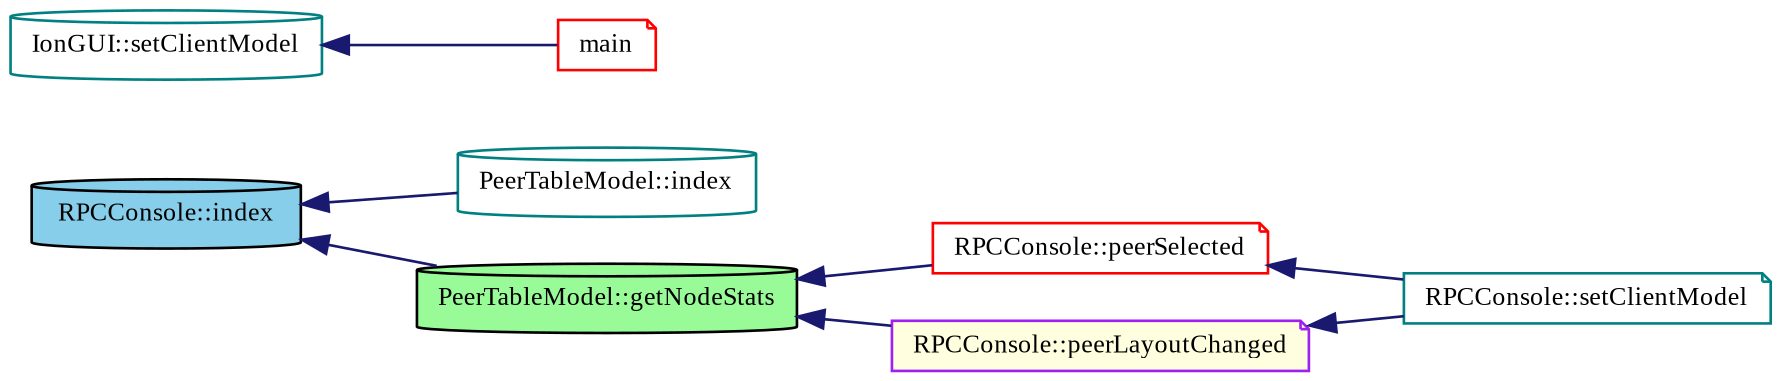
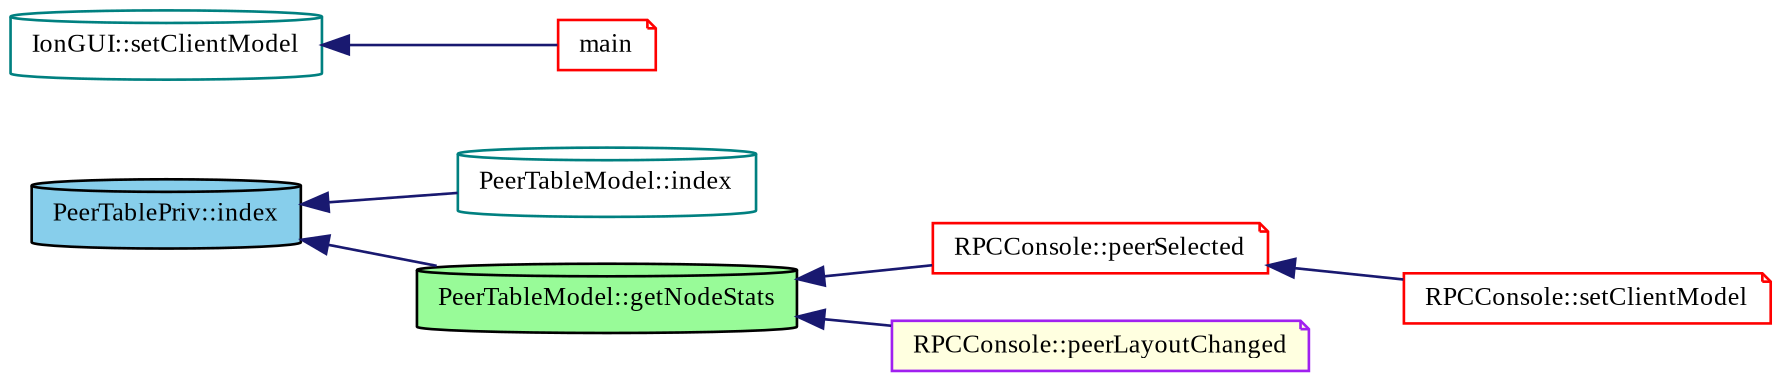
(166, 214) -> (166, 214)
(1587, 298) -> (1587, 298)
(1370, 320) -> none
